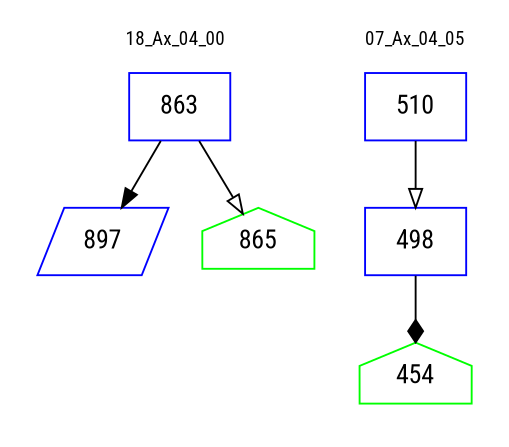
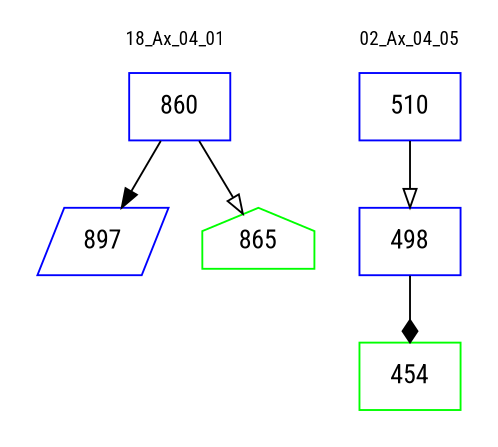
(176, 40) -> (176, 40)
(416, 40) -> (410, 40)
(180, 107) -> (180, 107)
(416, 376) -> (410, 376)
